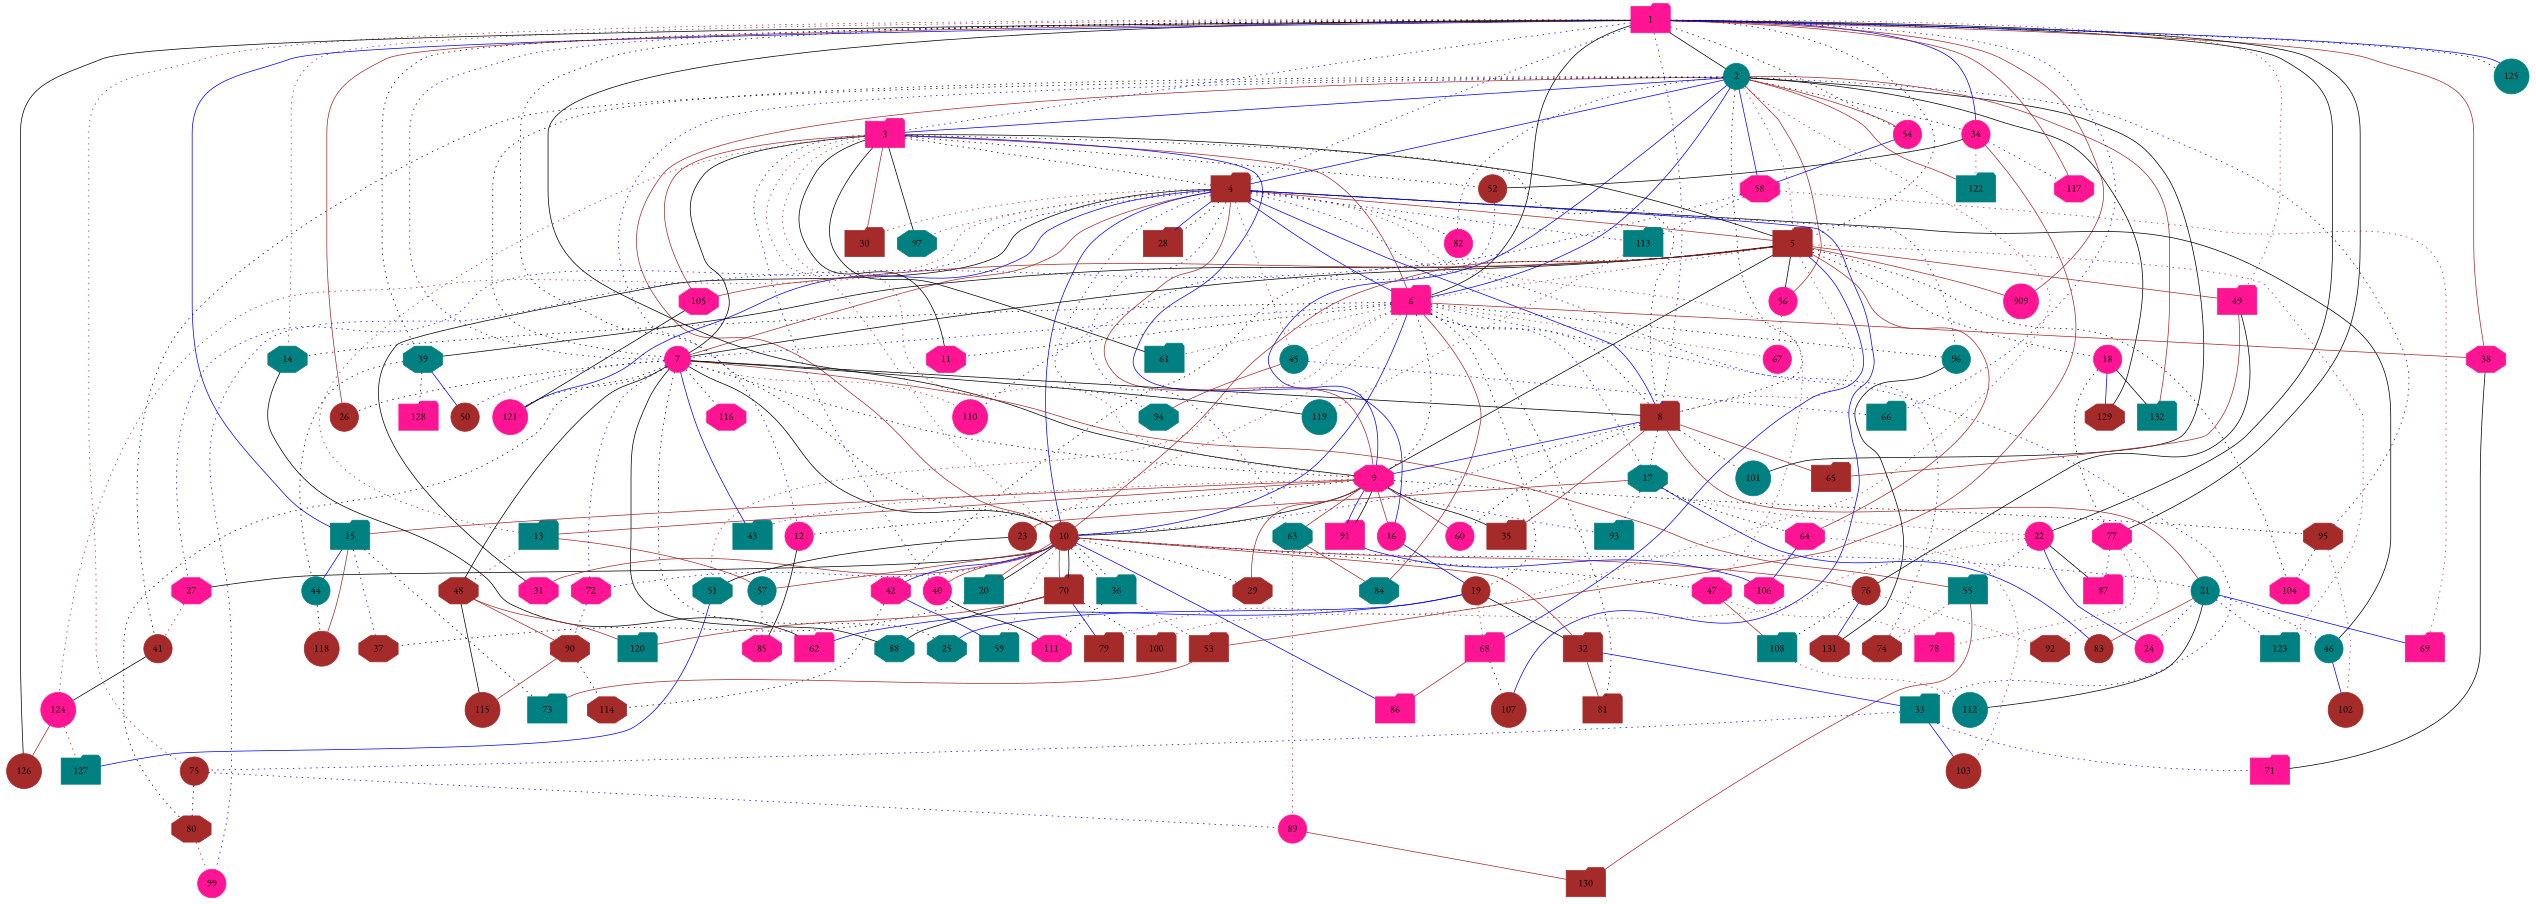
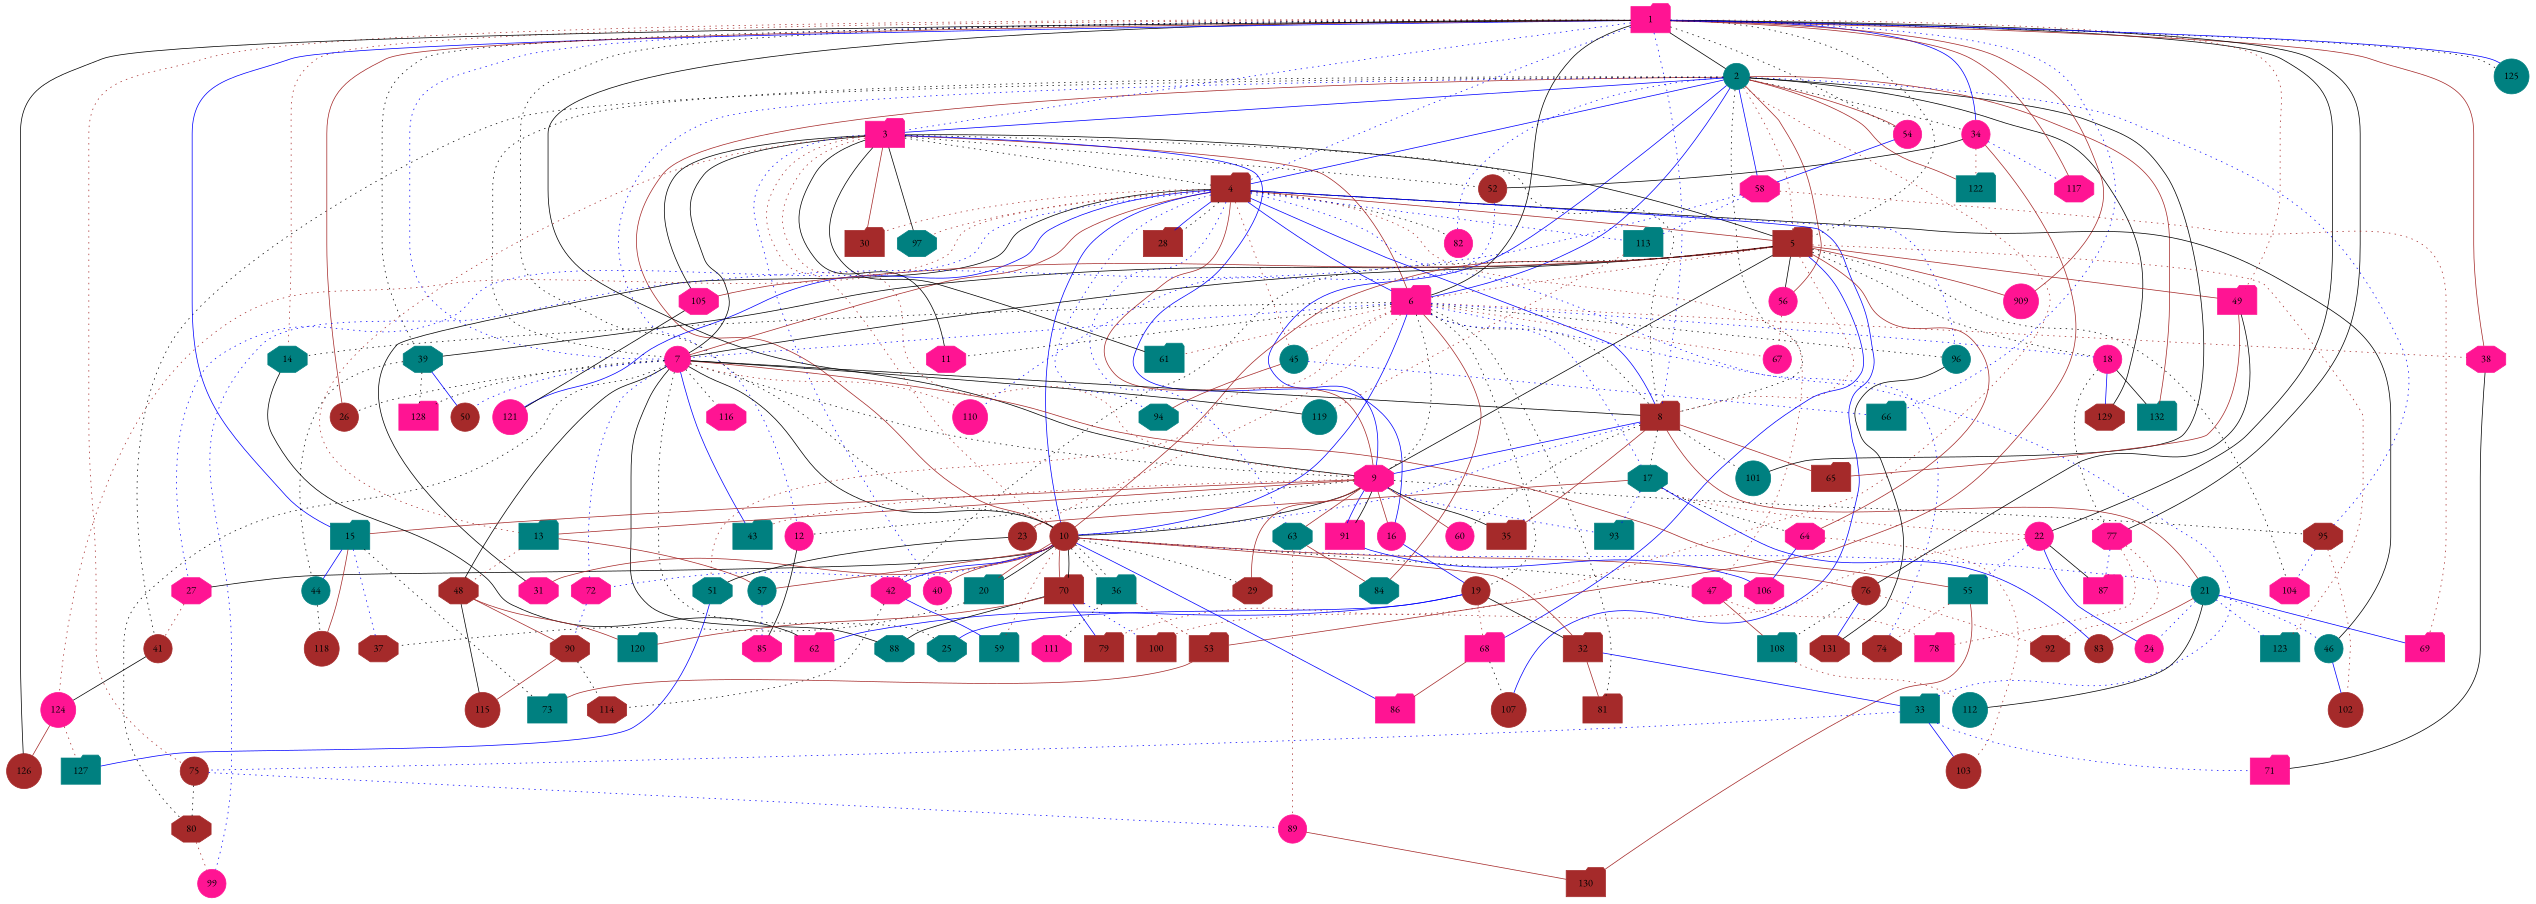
(675, 177) -> (675, 177)
(1845, 325) -> (1845, 325)
none -> (1763, 327)
(595, 386) -> (491, 385)
(998, 620) -> none
